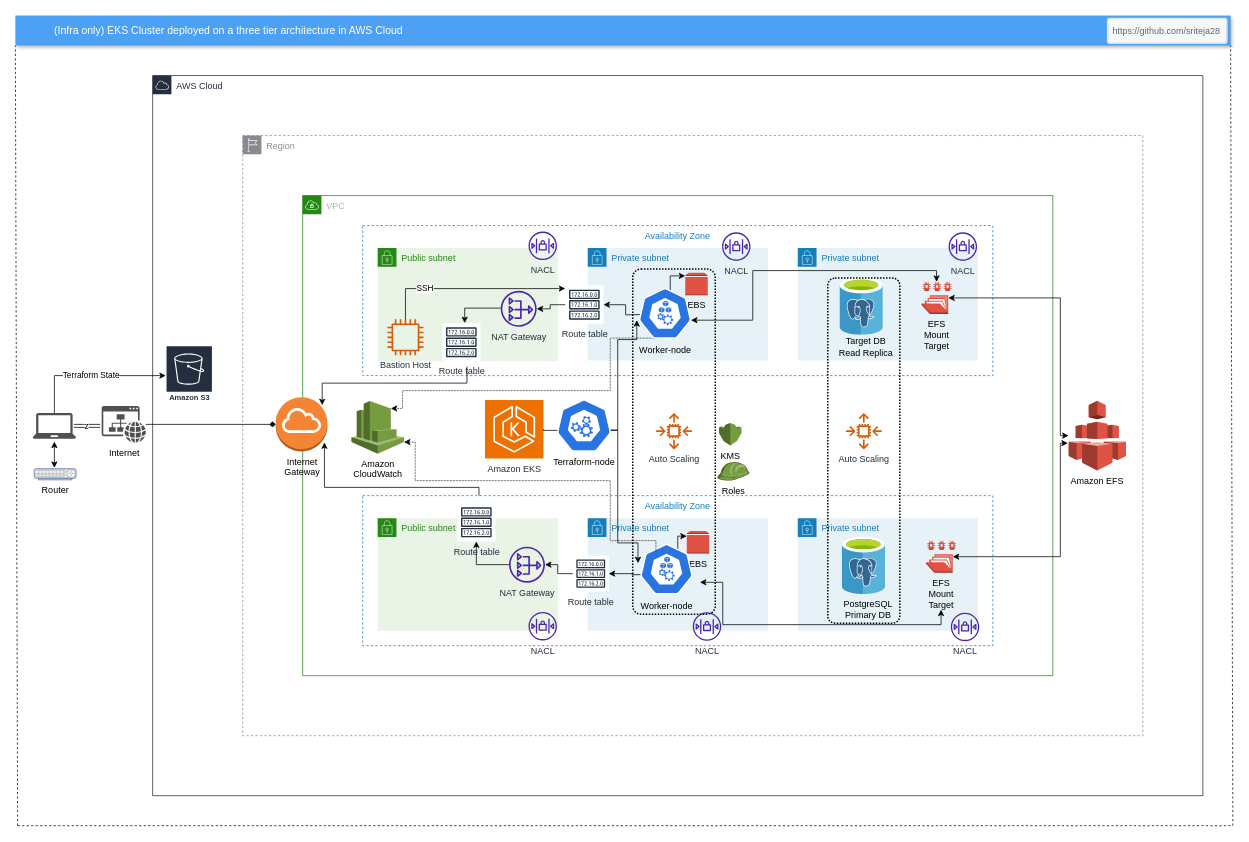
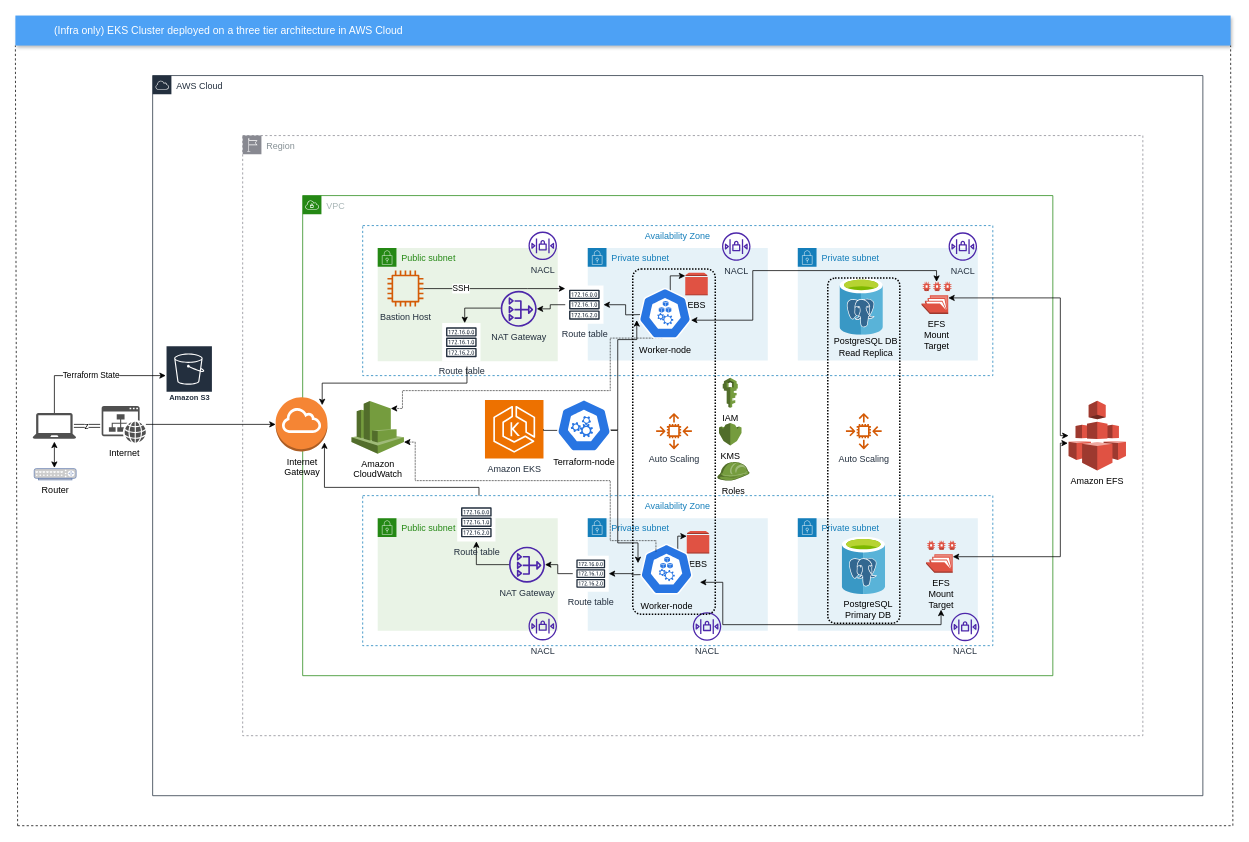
(1167, 31) -> none
(405, 337) -> (405, 288)
(866, 347) -> (866, 347)
none -> (730, 393)
(268, 424) -> (269, 424)
